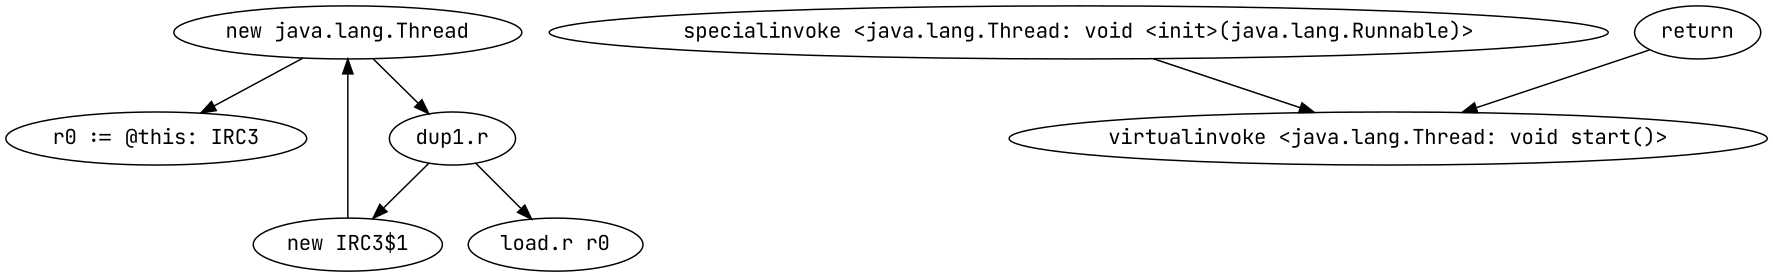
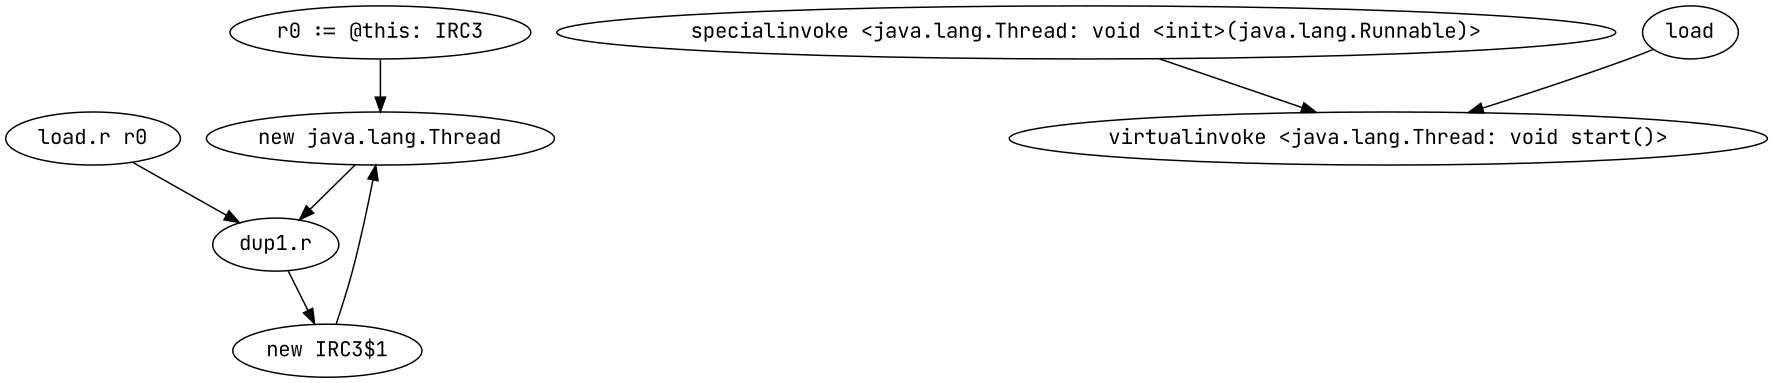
(1698, 32) -> (1690, 32)
(258, 82) -> (380, 78)
(498, 186) -> (180, 189)
